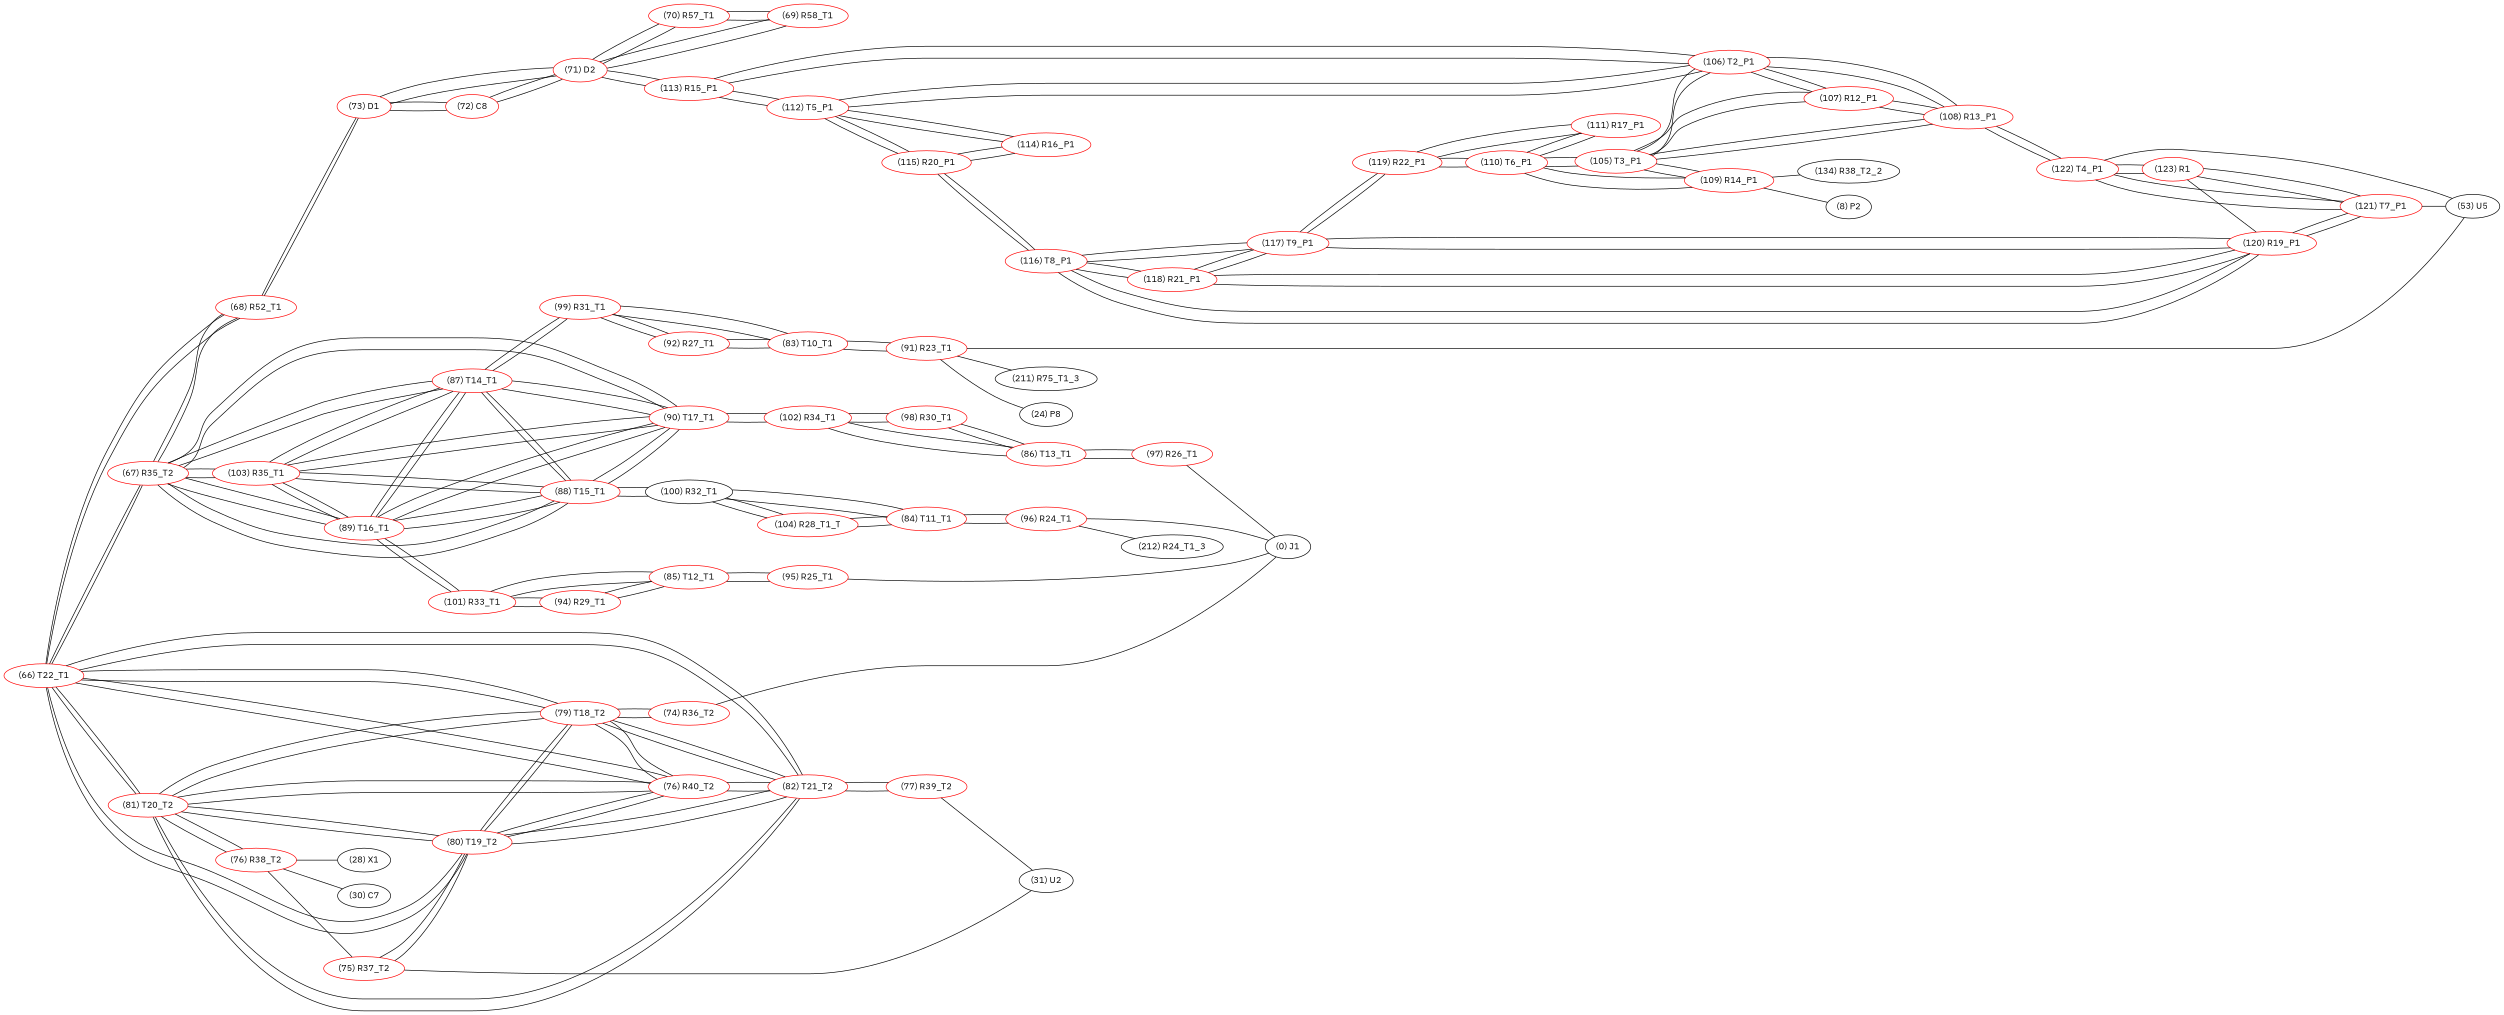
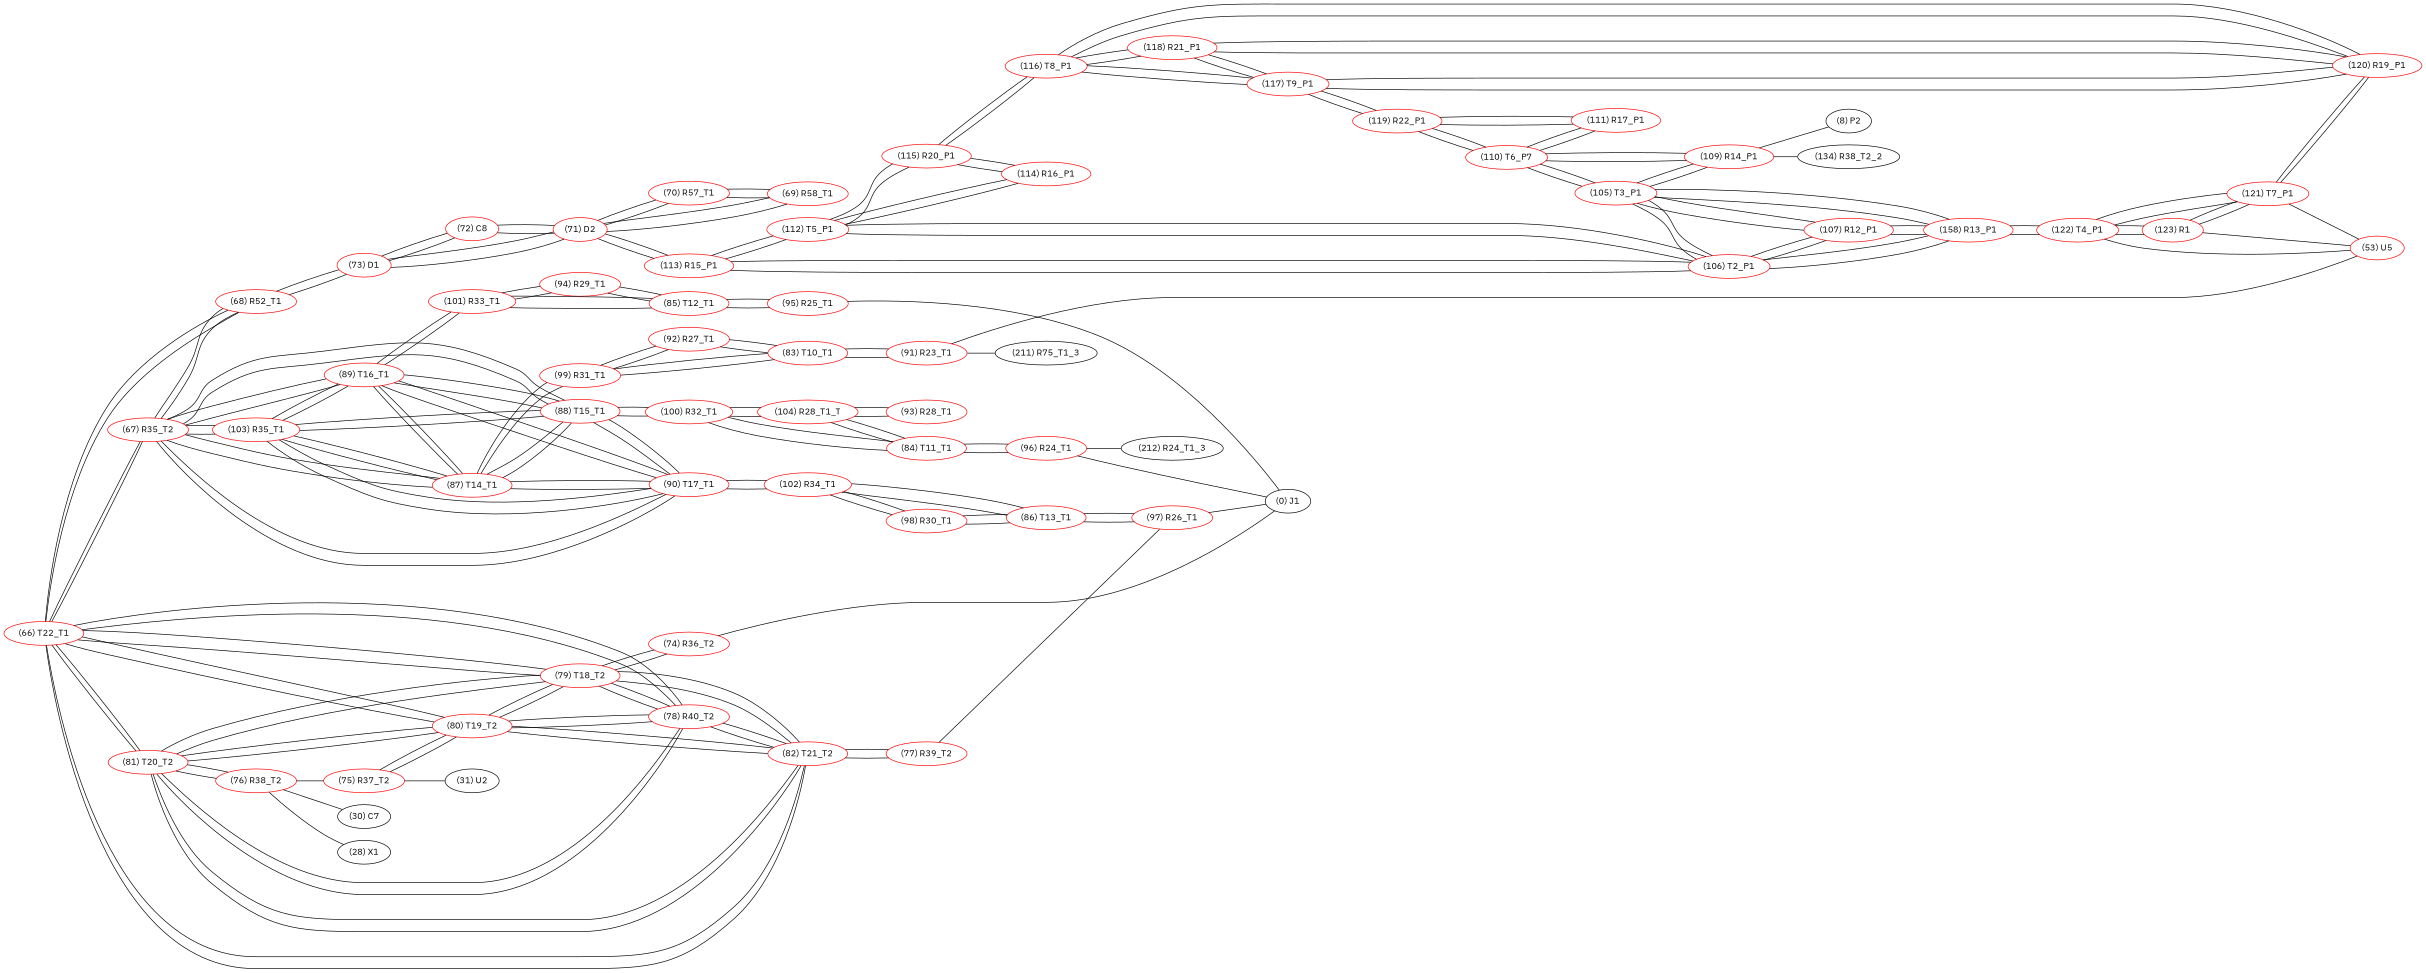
(1968, 117) -> (1968, 230)
(1507, 163) -> (1507, 157)
(2473, 206) -> (2377, 248)
(2225, 209) -> (2277, 239)
none -> (927, 412)
(1046, 415) -> none
(689, 492) -> (689, 412)
(689, 787) -> (689, 717)
(987, 834) -> (1049, 636)
